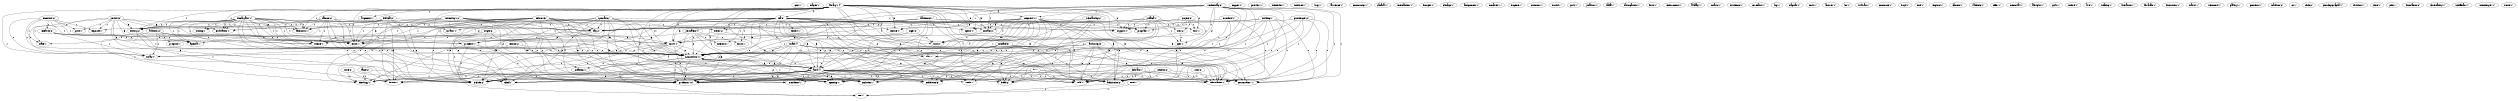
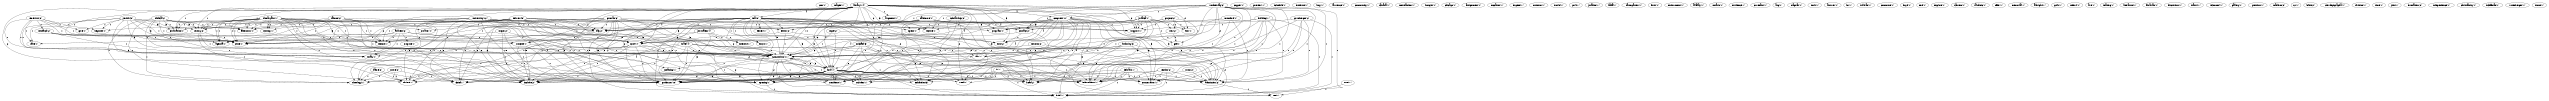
none -> (2441, 5)
(936, 76) -> (908, 95)
